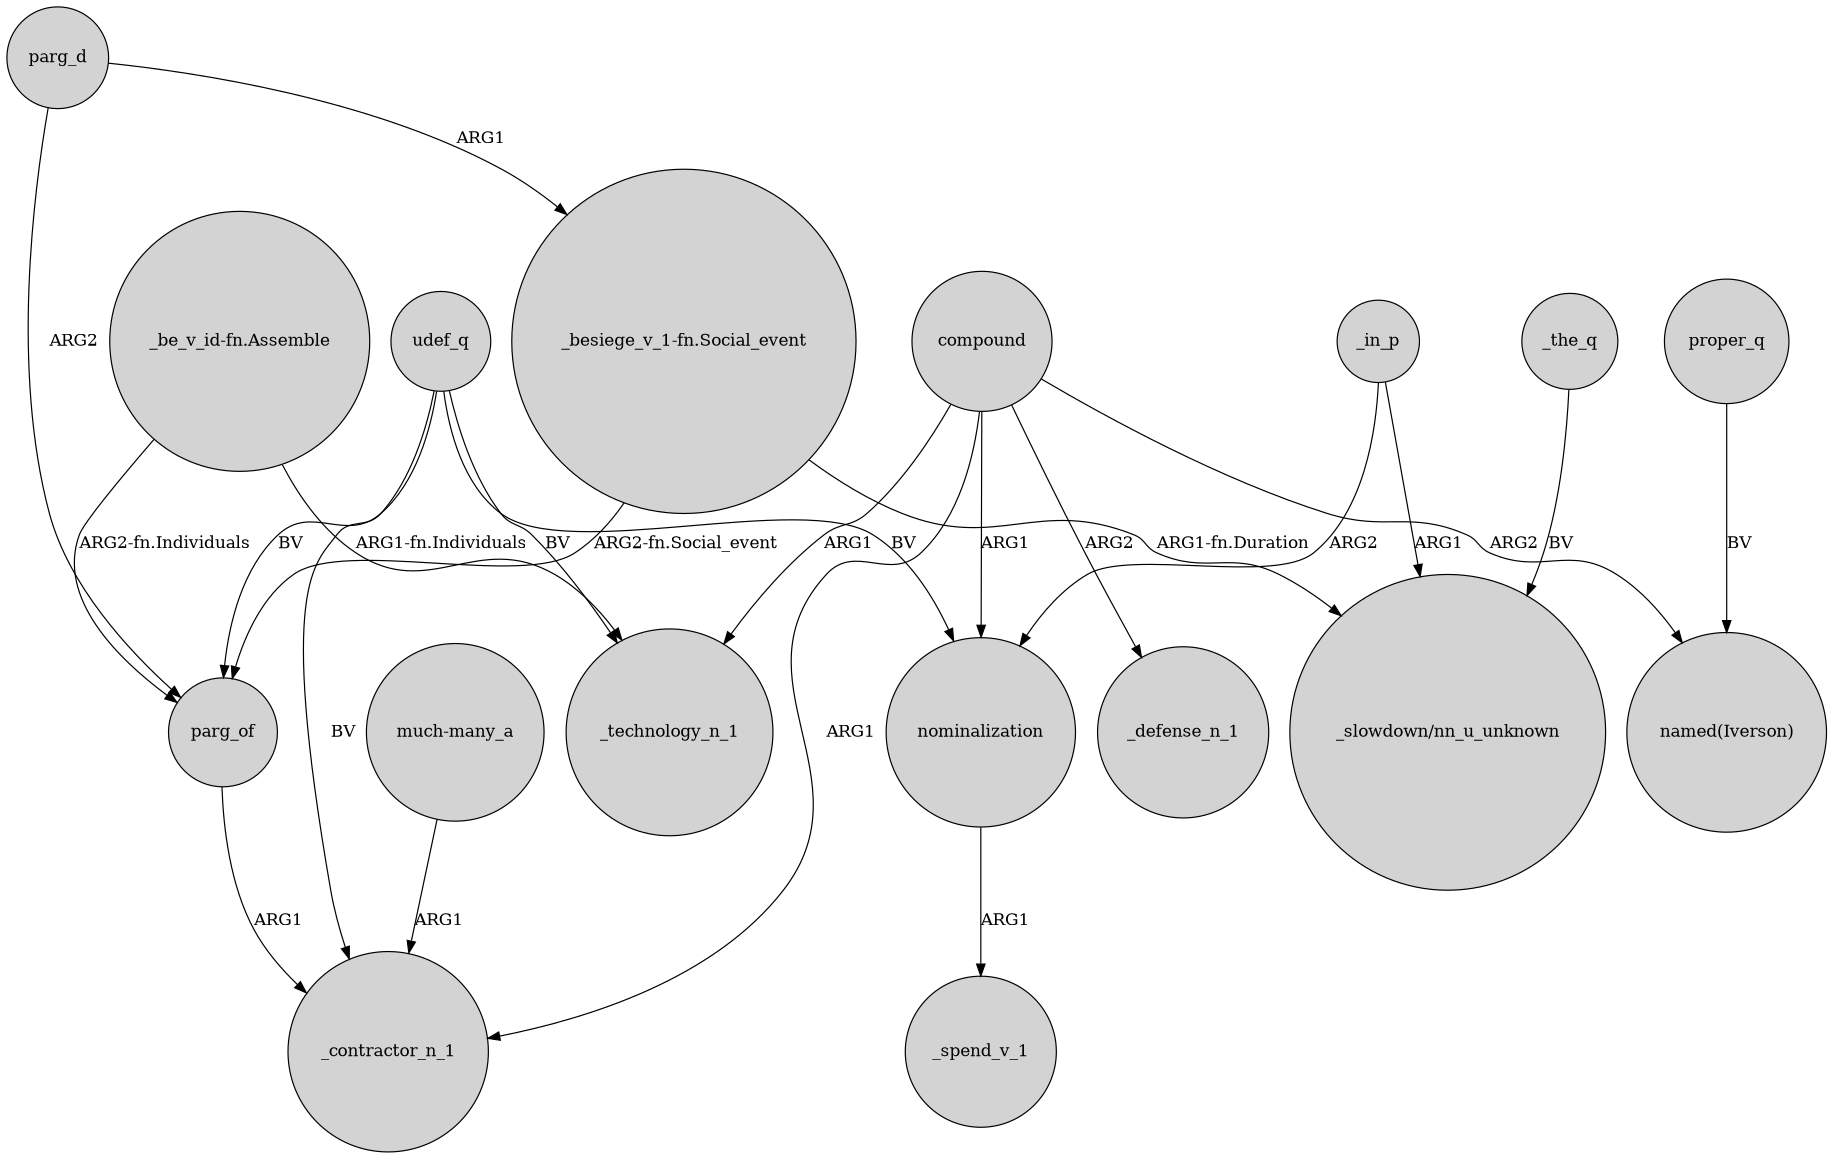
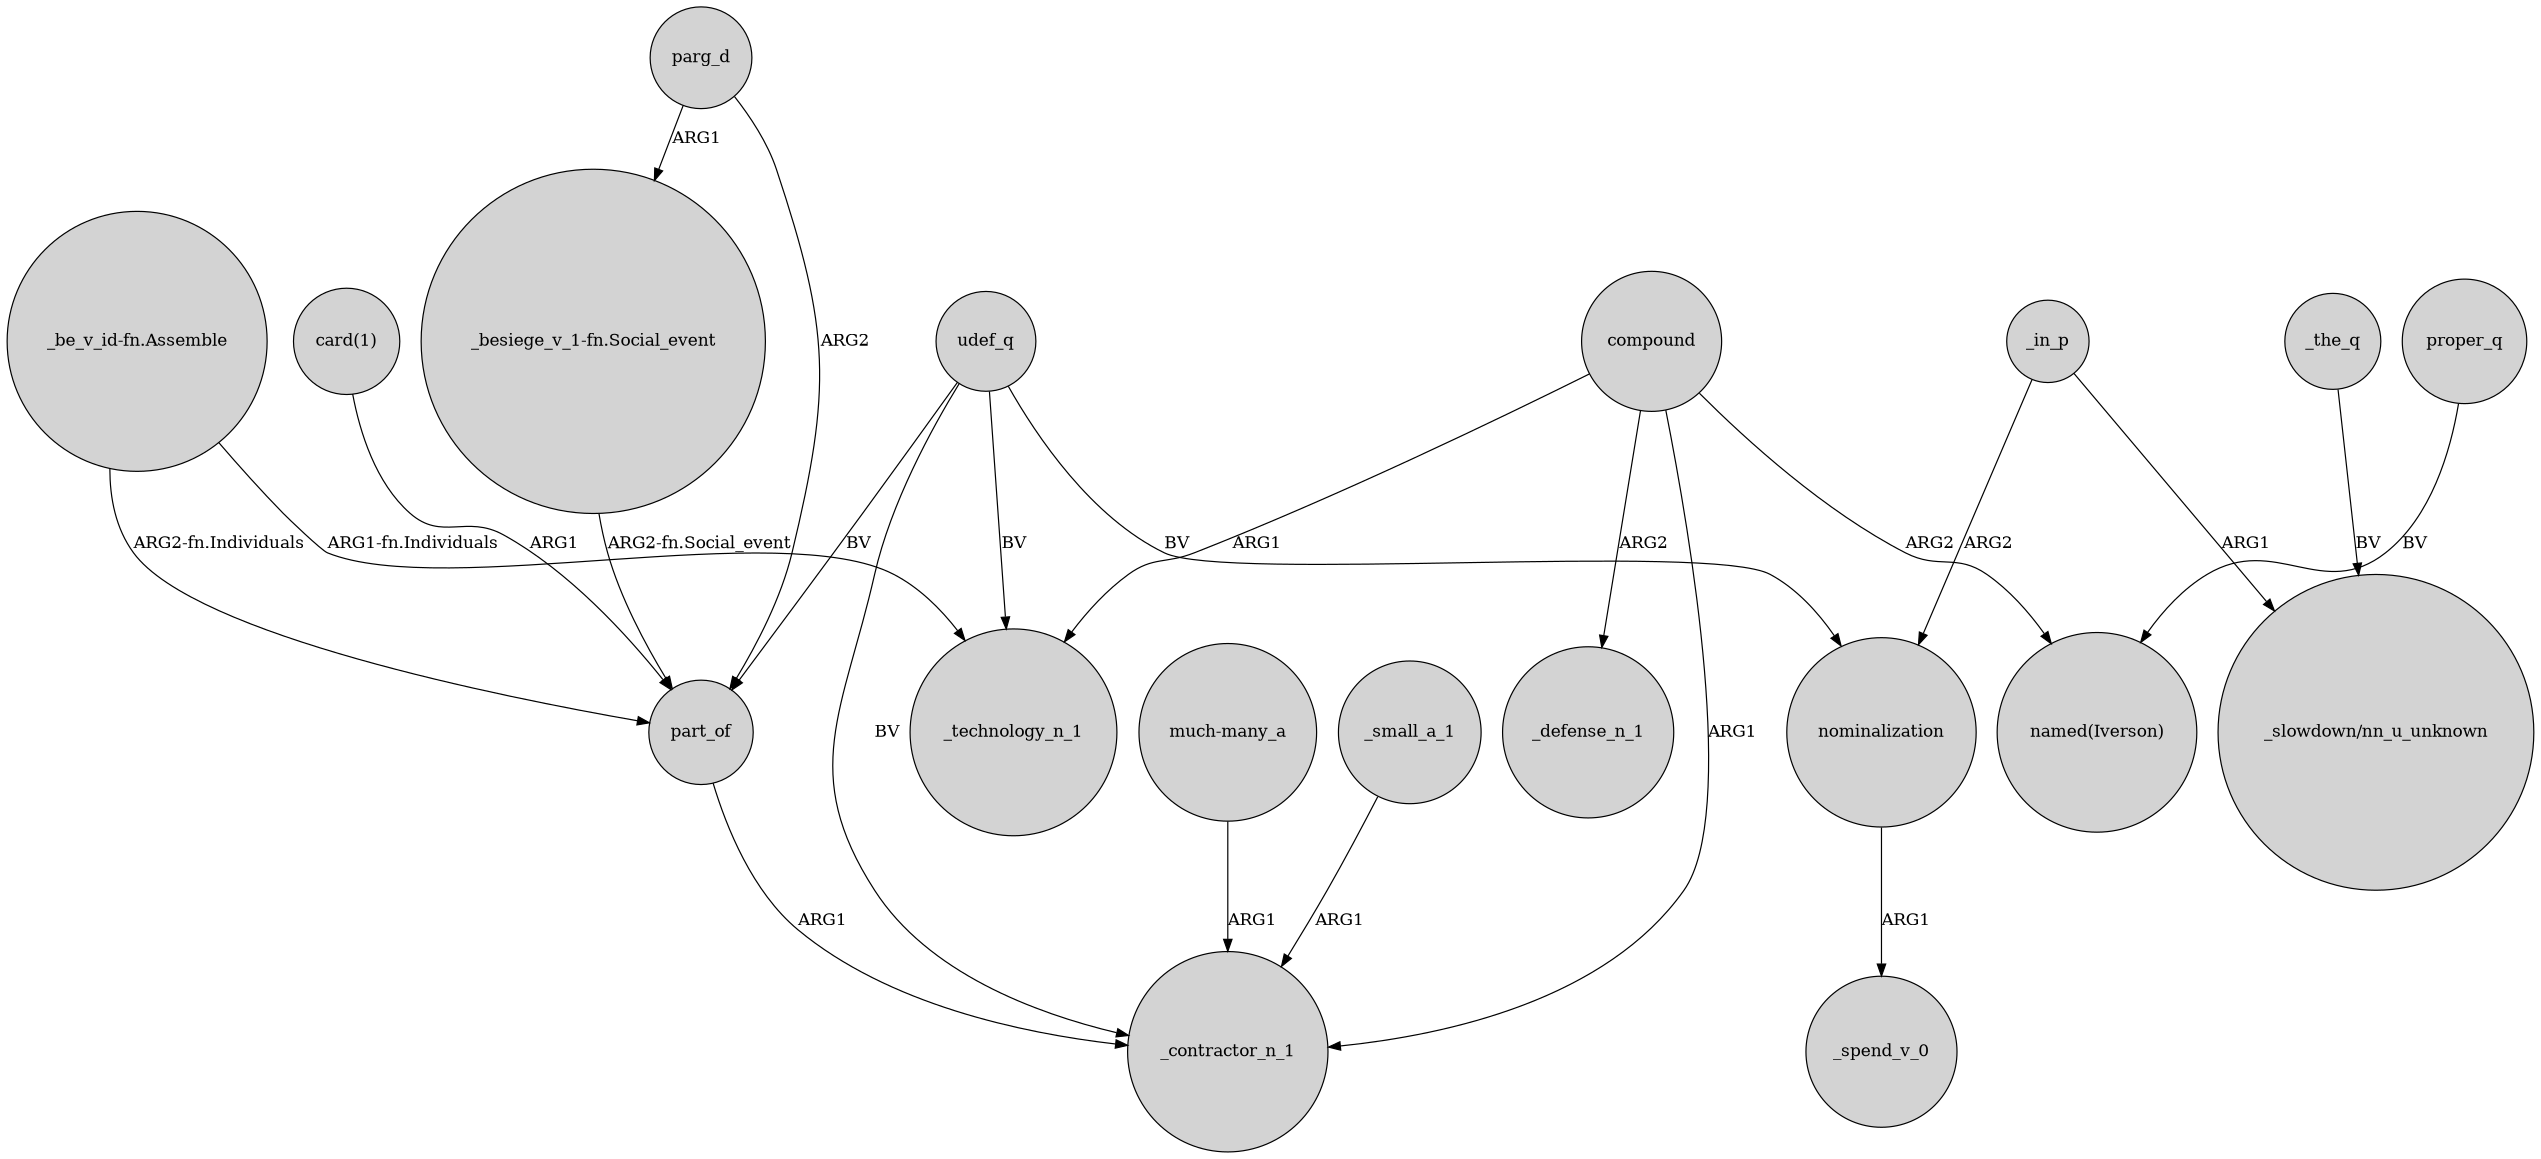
none -> (347, 341)
(981, 518) -> none
(1059, 521) -> none
(223, 732) -> (701, 732)
none -> (1410, 732)
(981, 1052) -> (1881, 1052)
